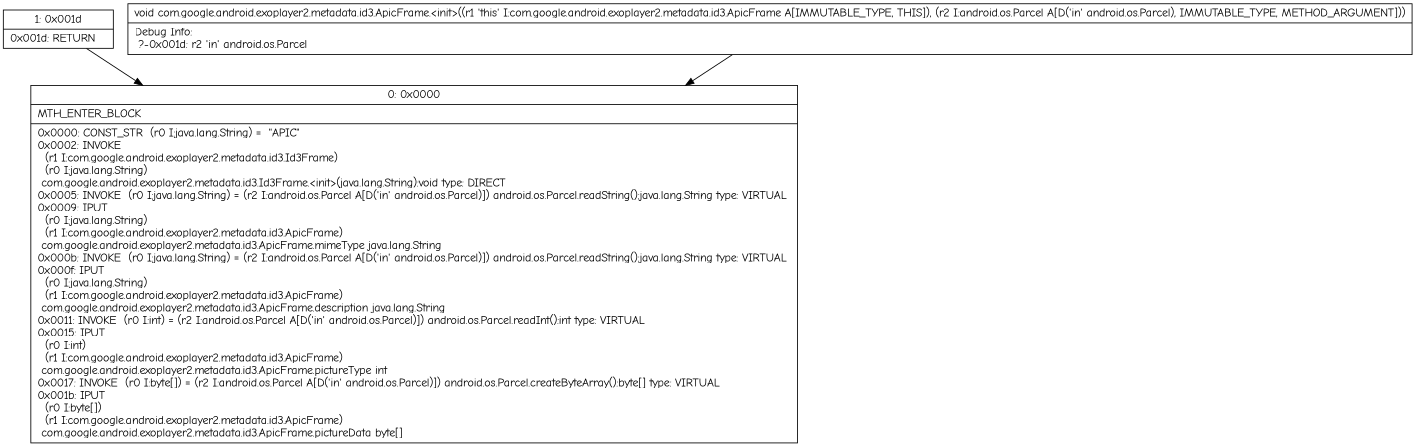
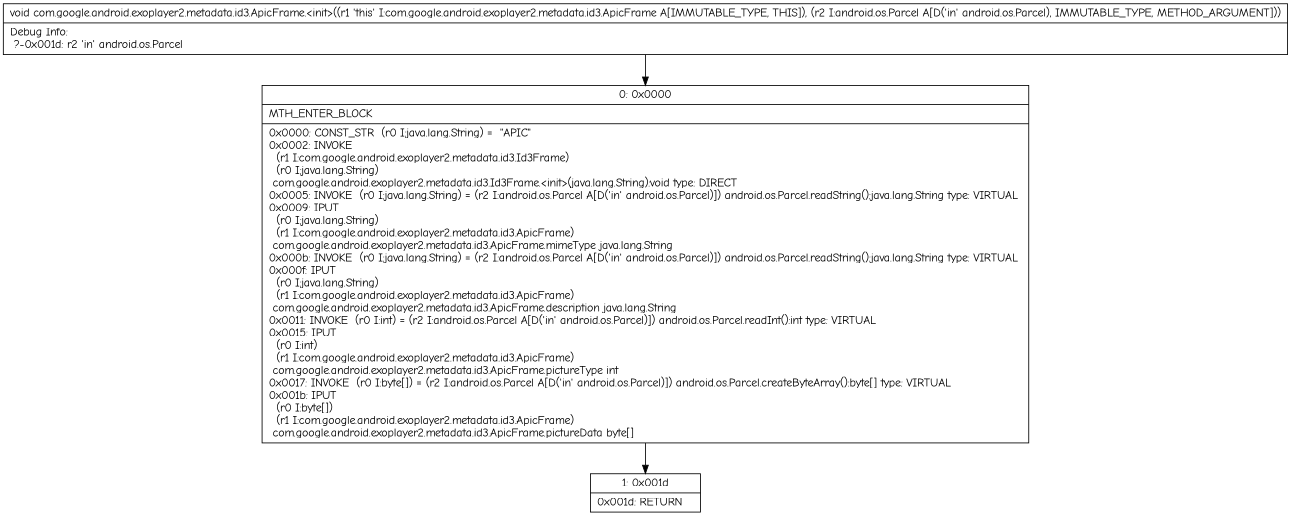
(111, 65) -> (645, 454)
